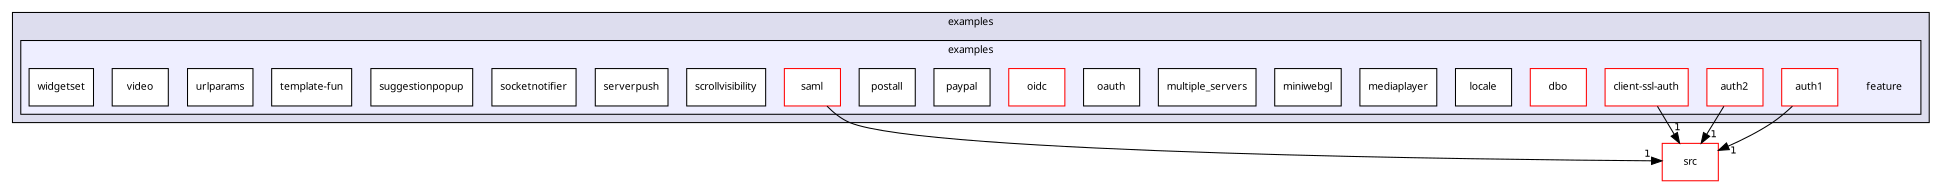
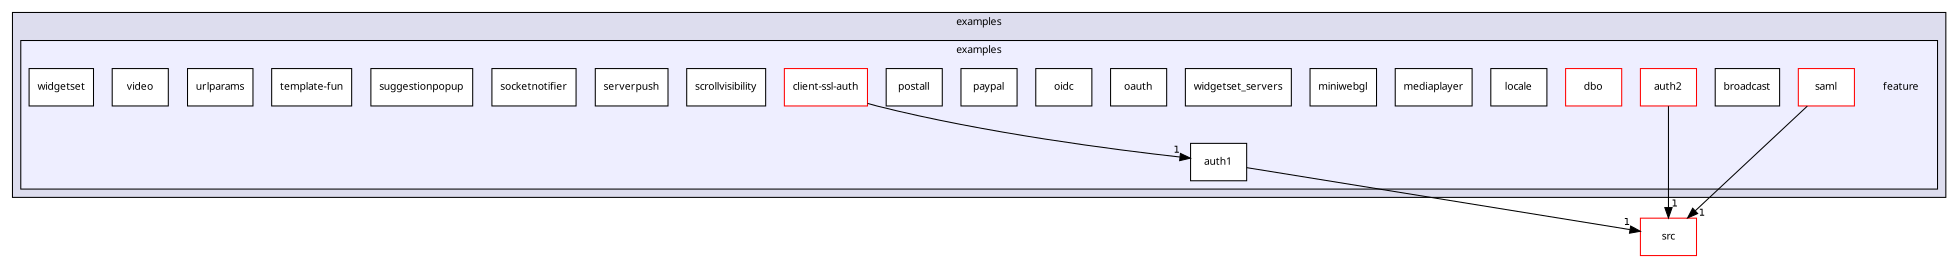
(1037, 87) -> (1064, 87)
(1207, 87) -> (1238, 87)
none -> (1747, 87)
(1810, 87) -> (1219, 162)
(1666, 120) -> (1023, 135)
